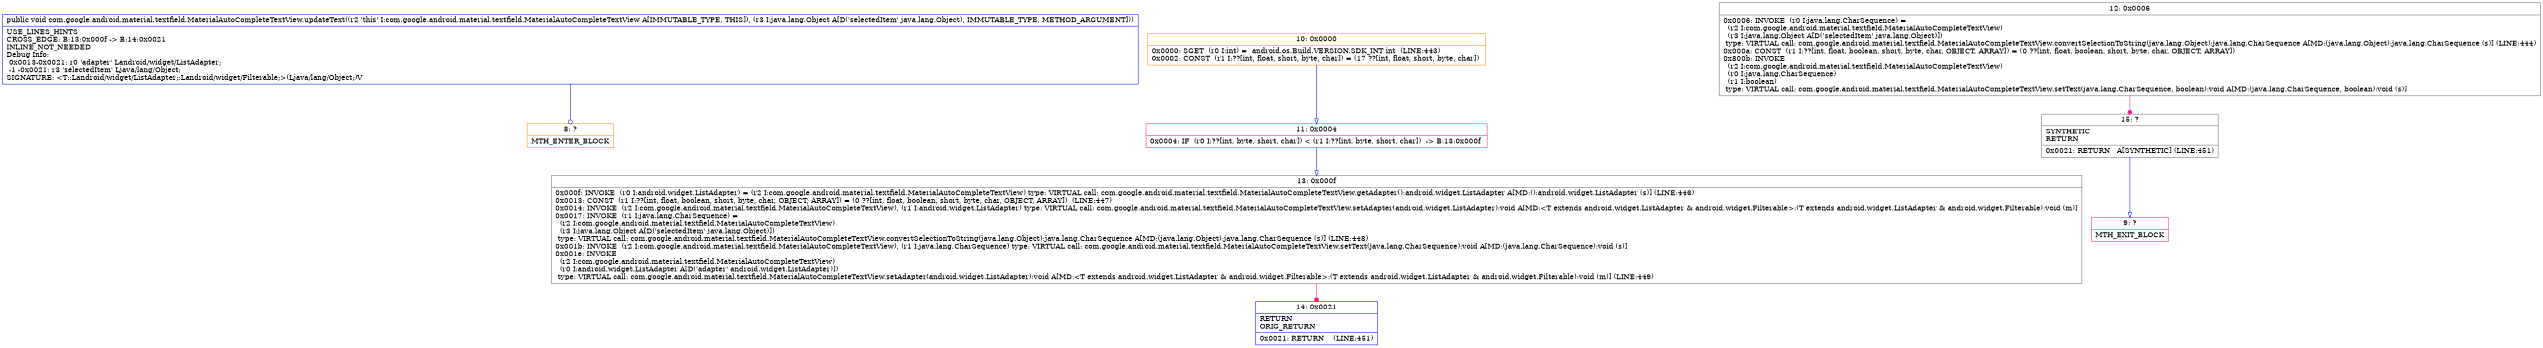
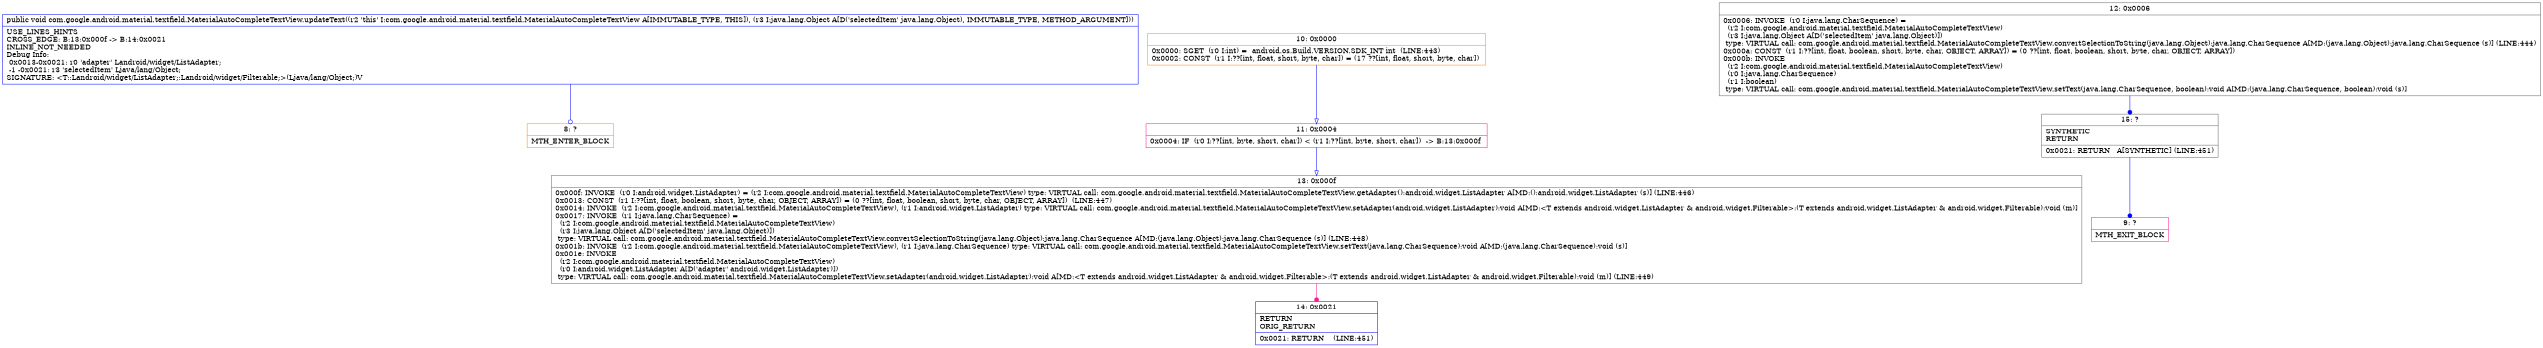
(1757, 59) -> (1757, 59)
(2130, 103) -> (2130, 103)
(2130, 185) -> (2130, 185)
